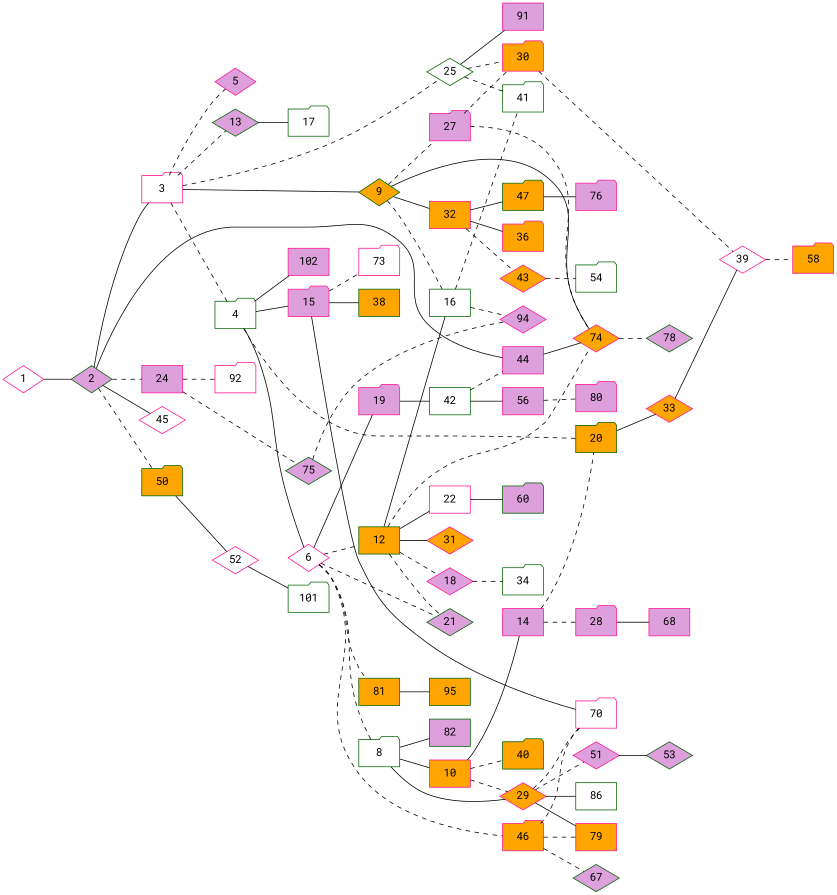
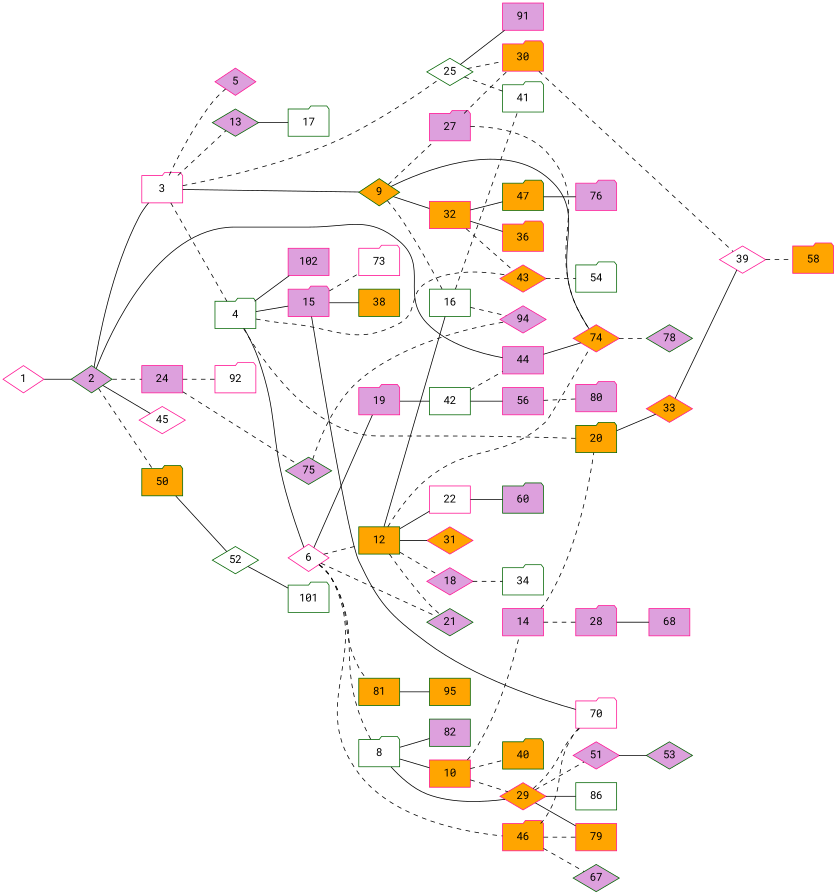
none -> (393, 326)
(235, 560) -> (235, 560)
(499, 701) -> (499, 701)
